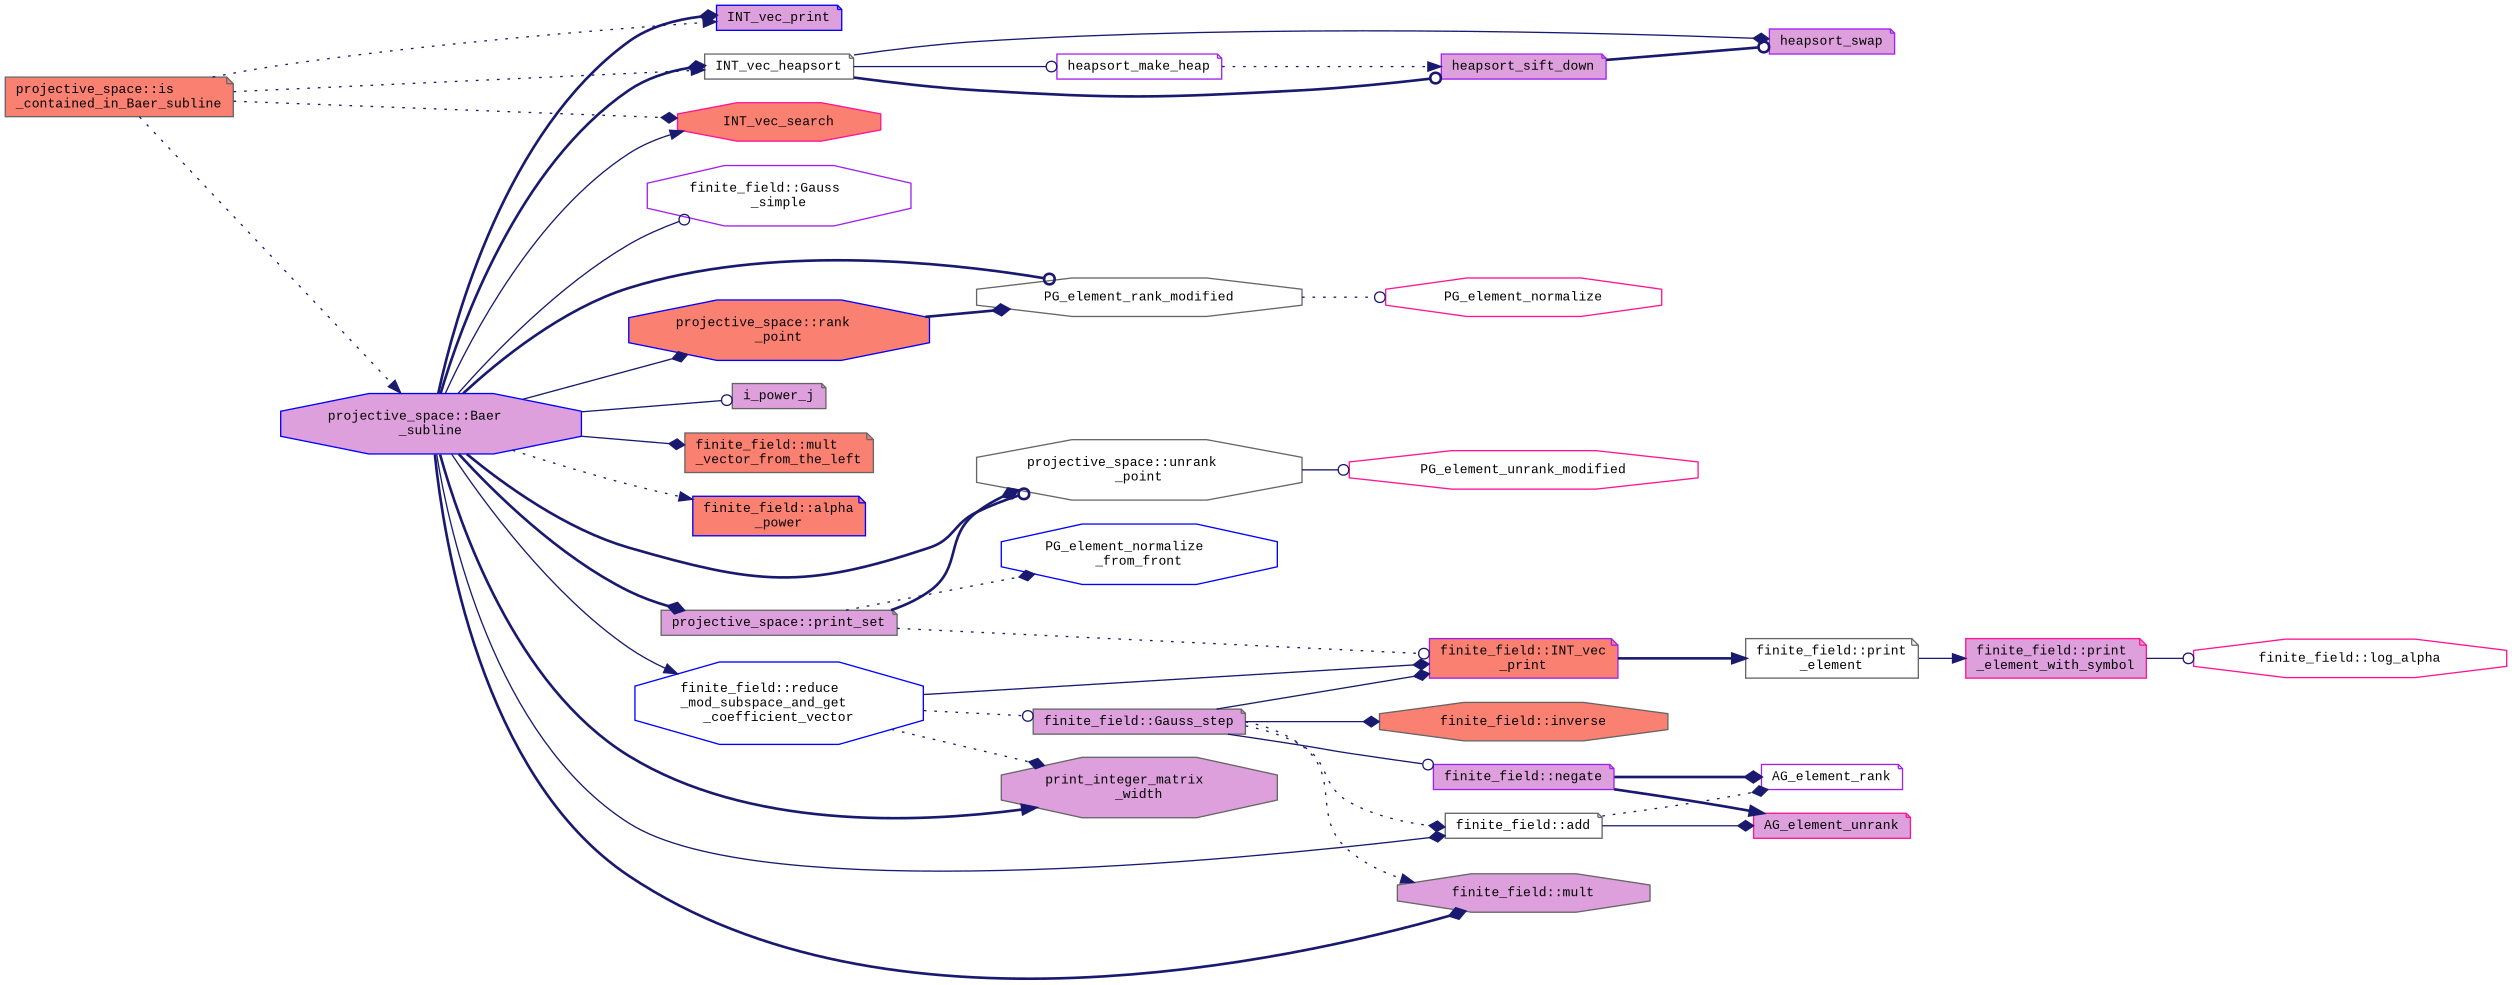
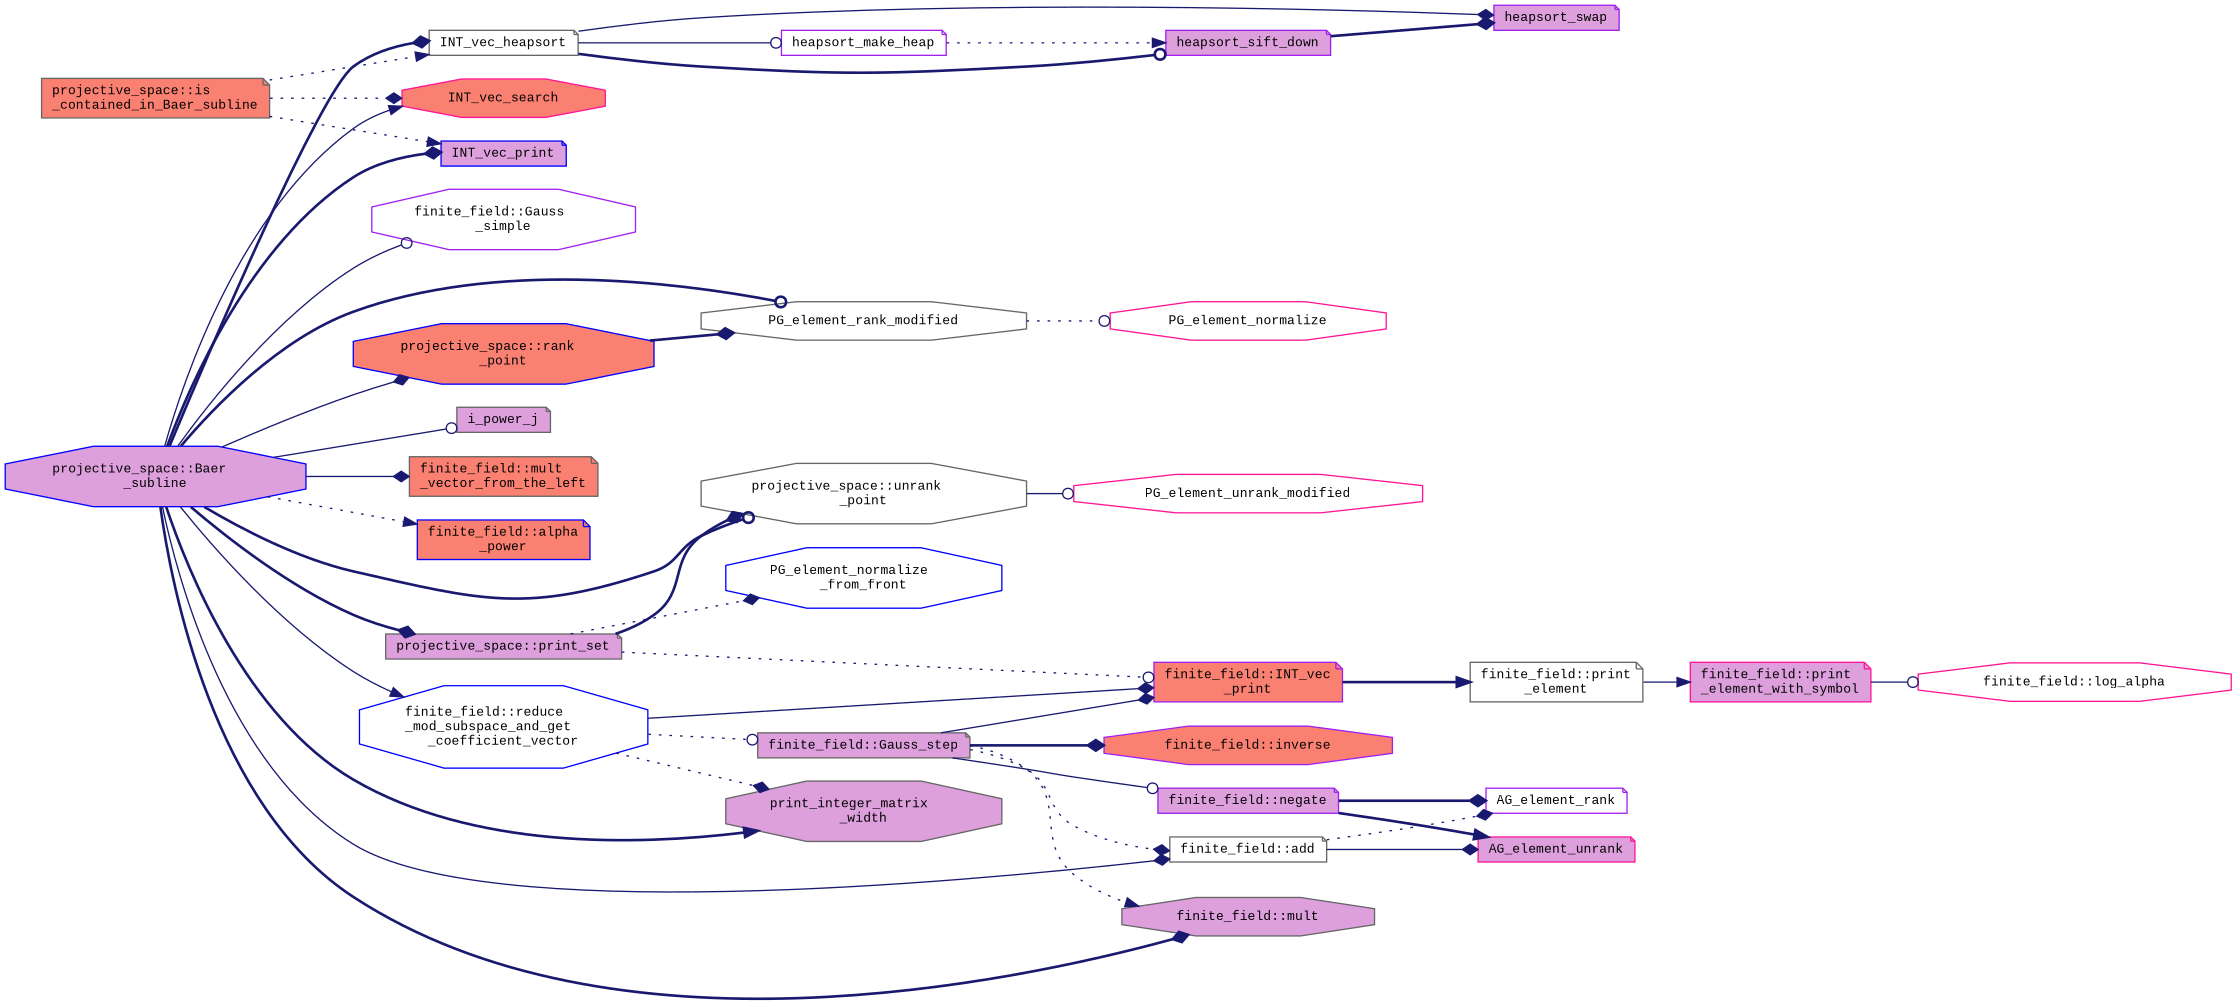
(1682, 54) -> (1404, 30)
(265, 250) -> none
(1304, 722) -> (1029, 745)
(1524, 722) -> (1248, 745)
